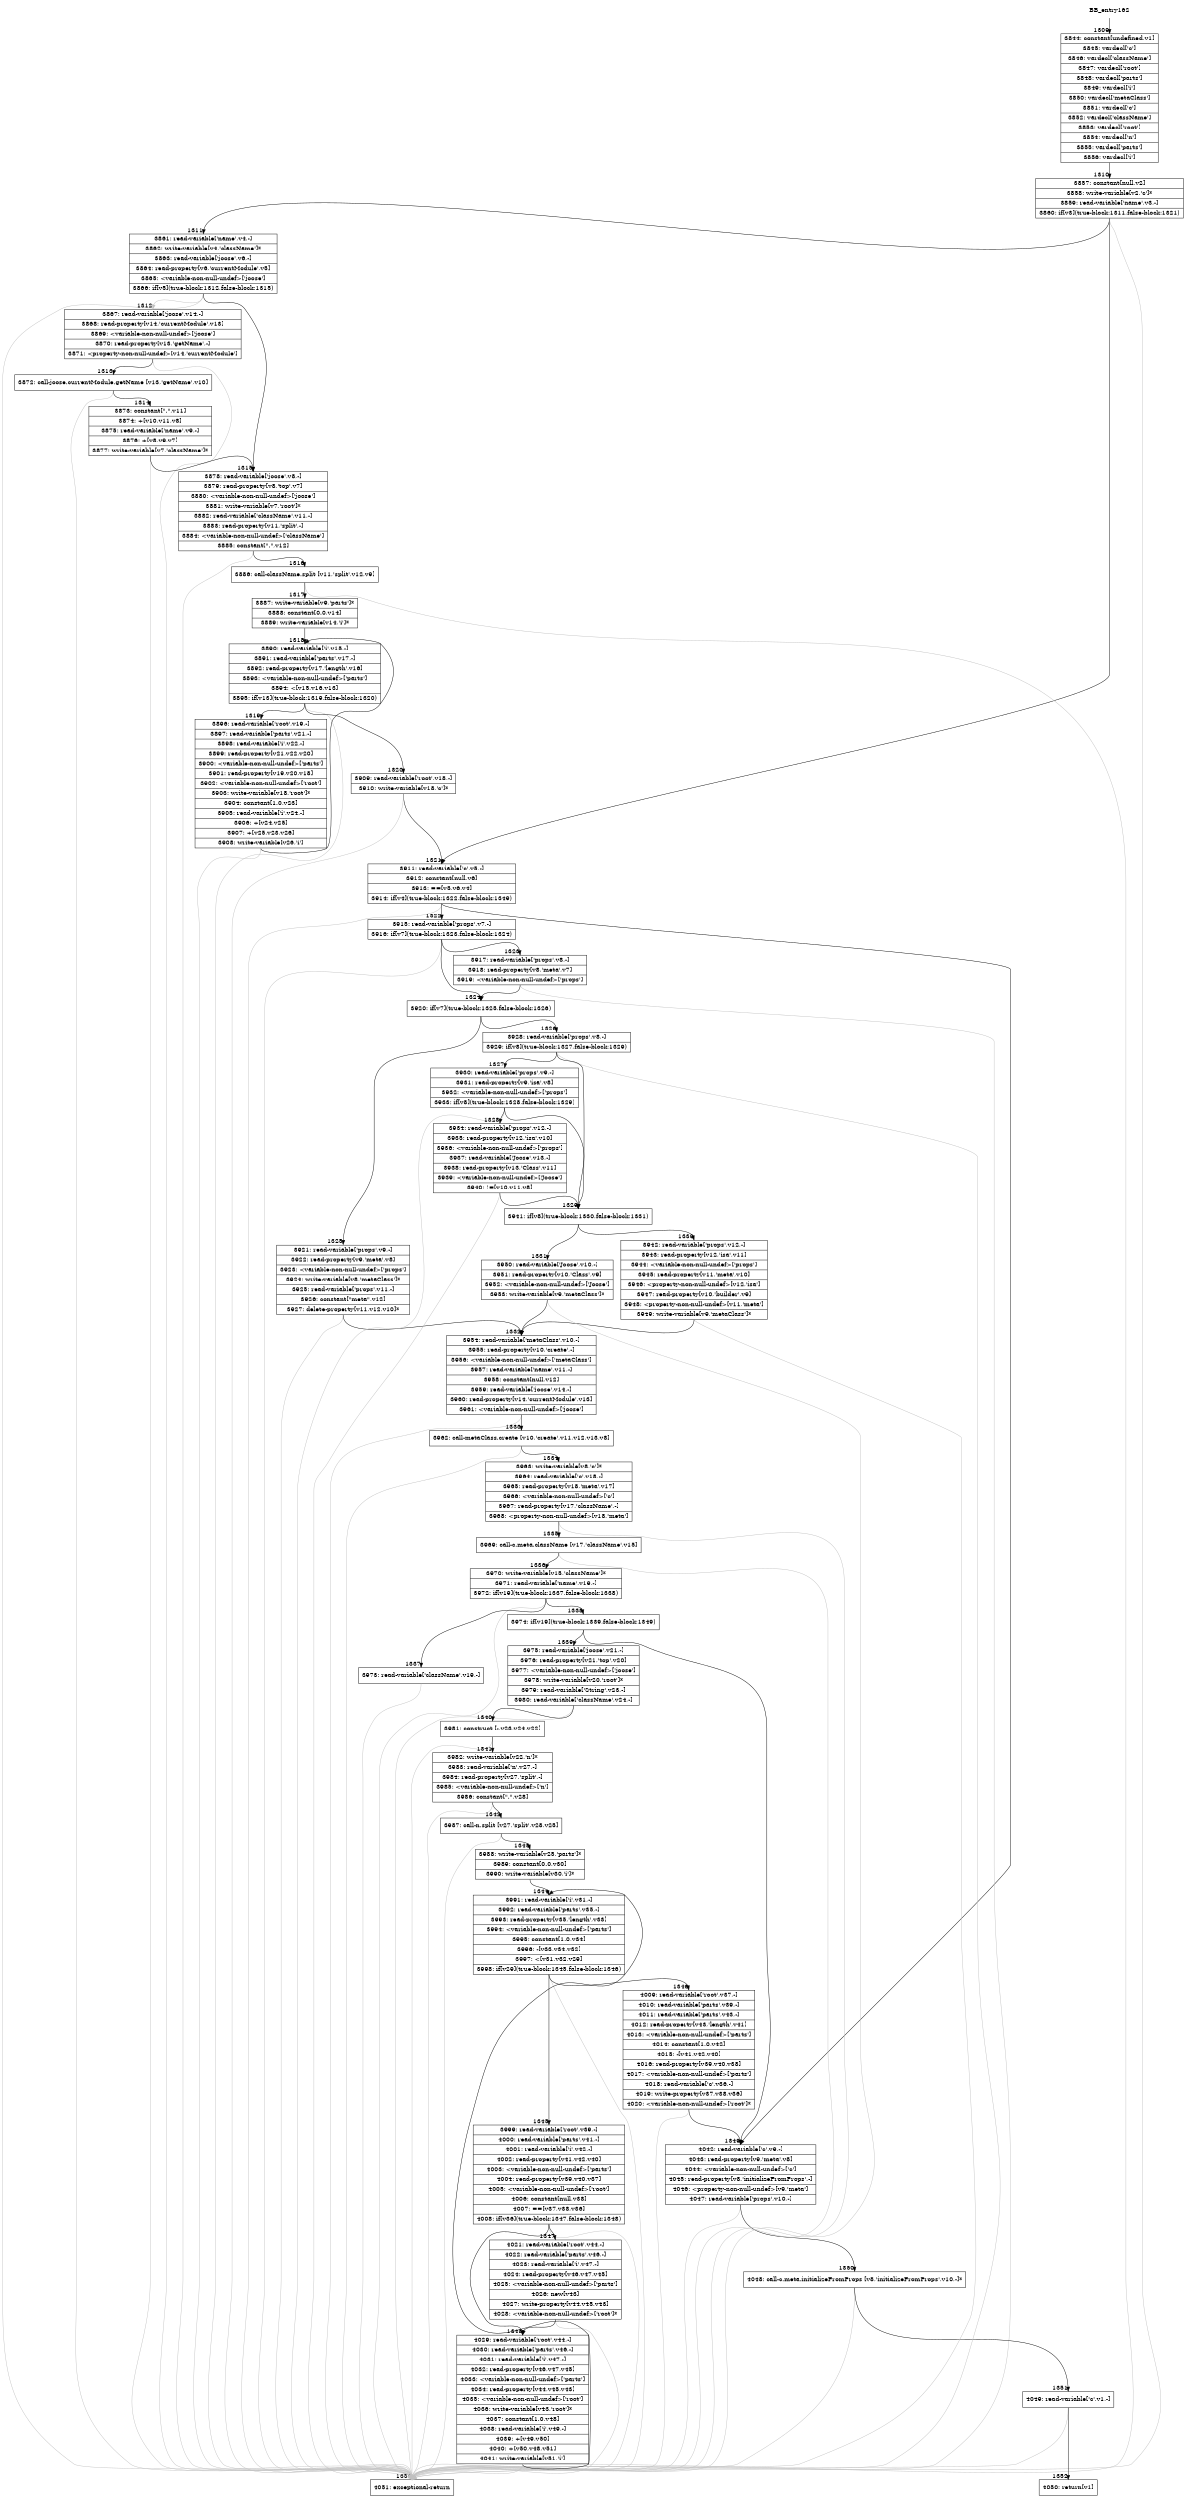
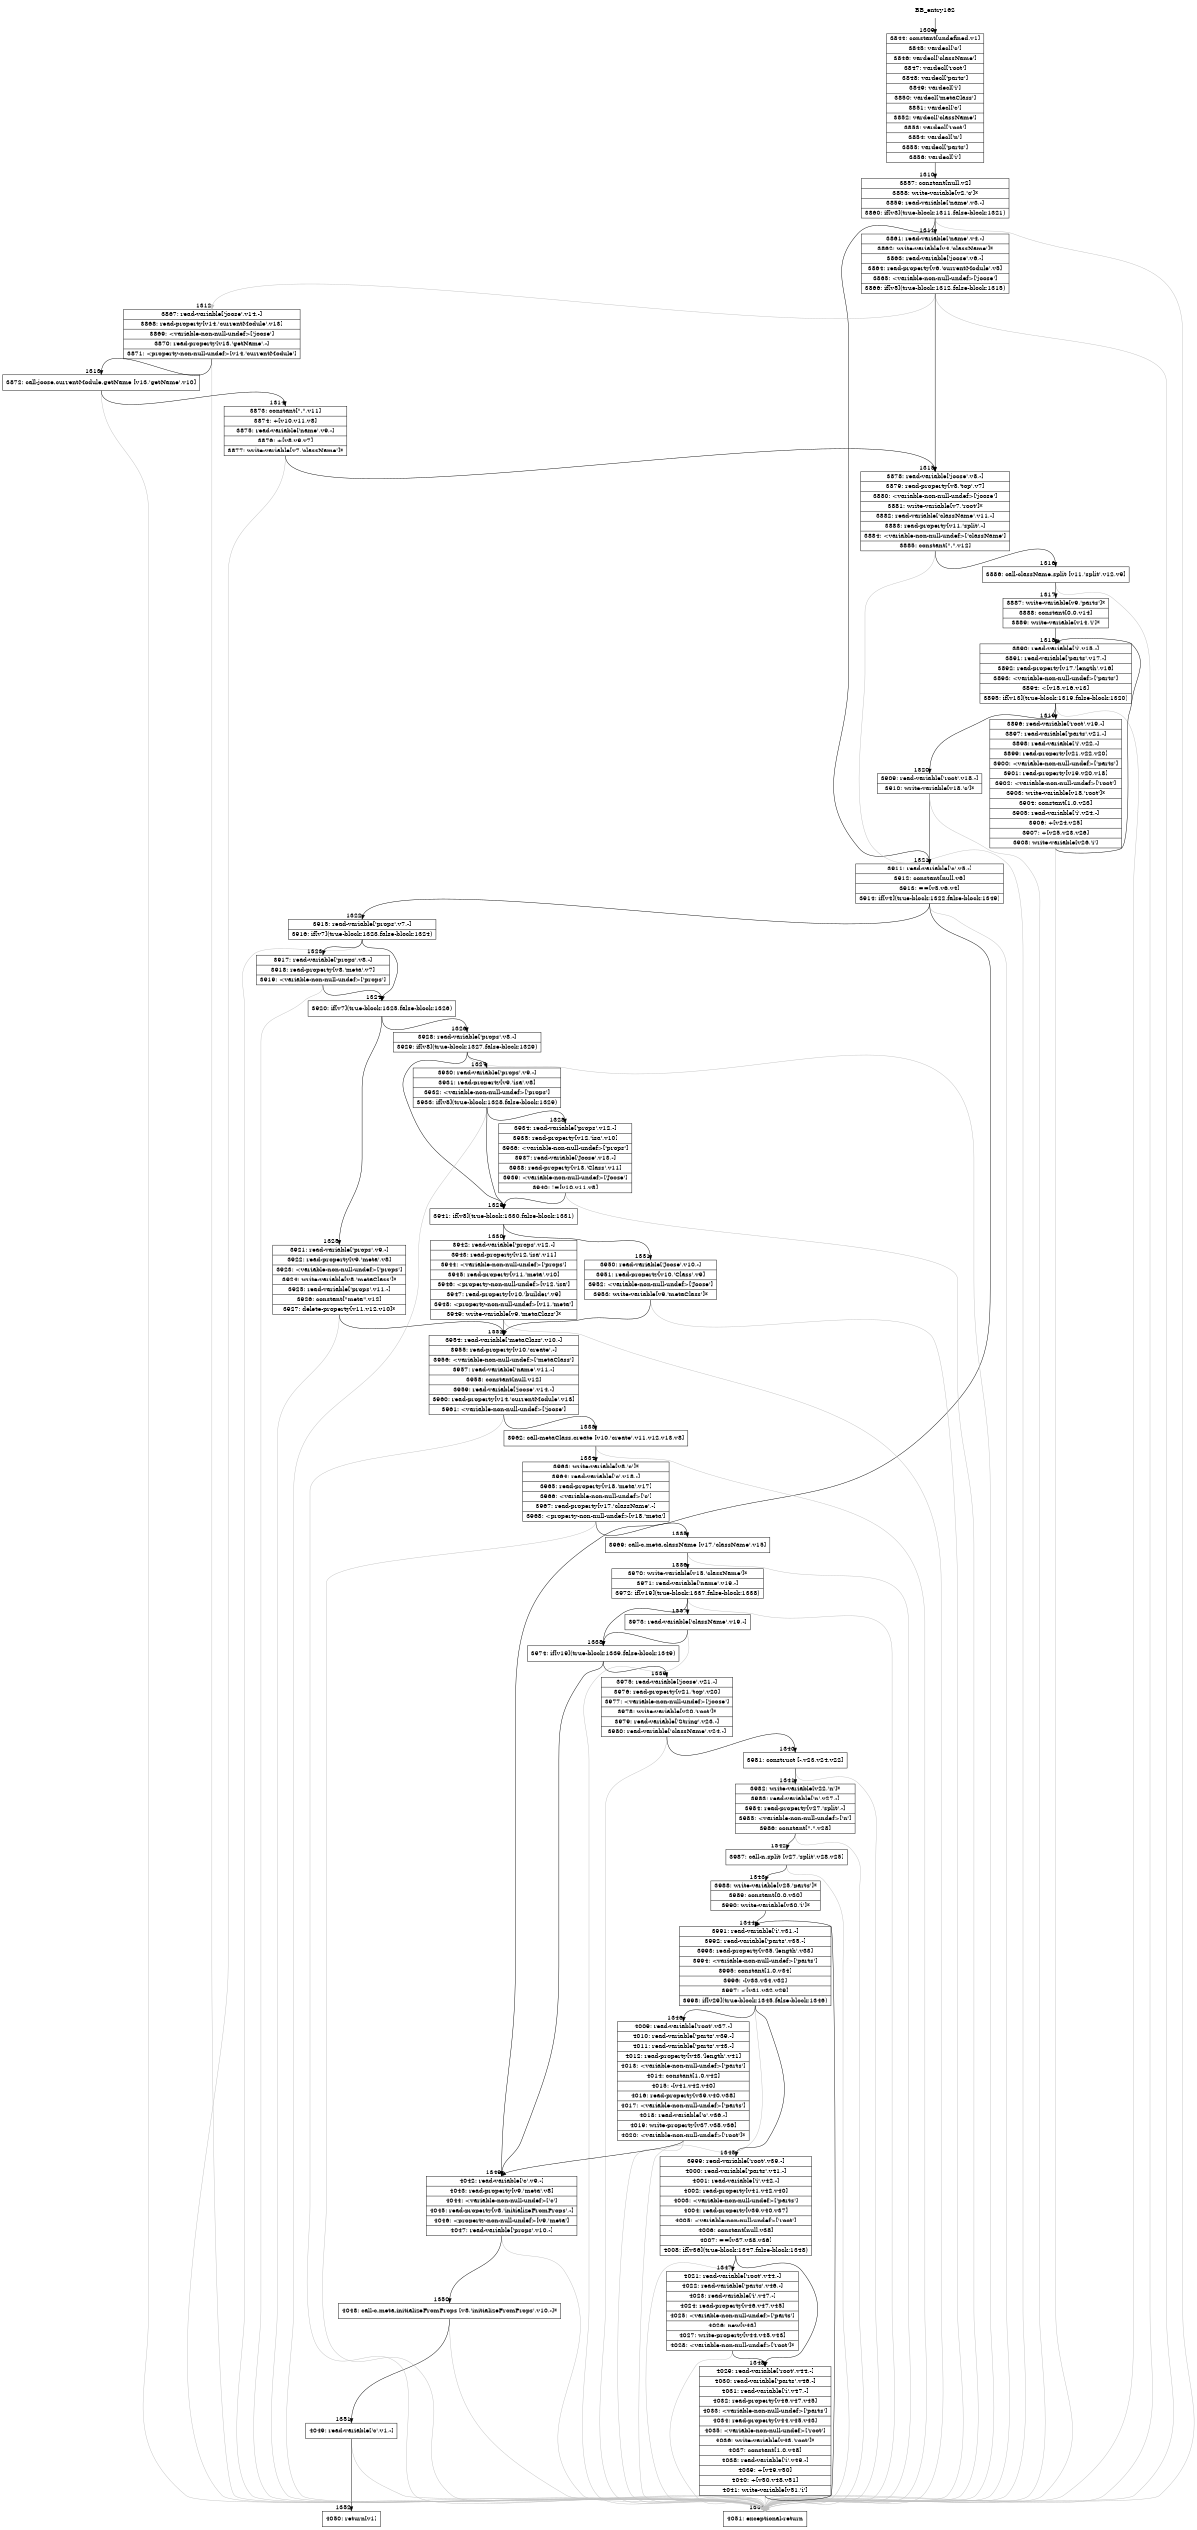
none -> (648, 1638)
